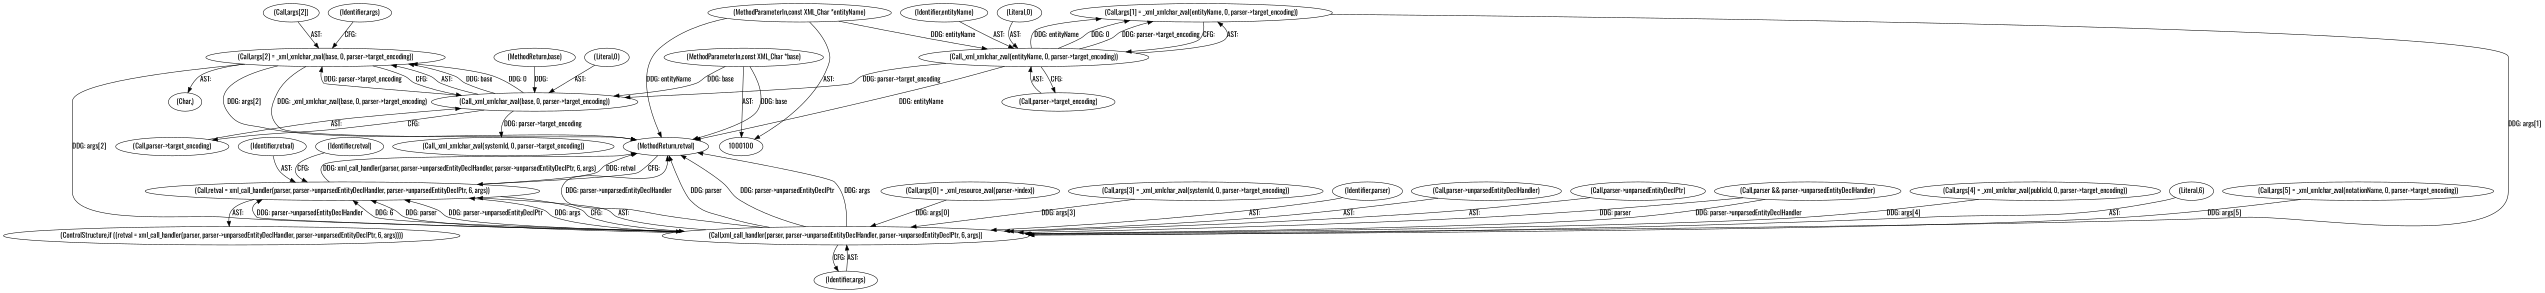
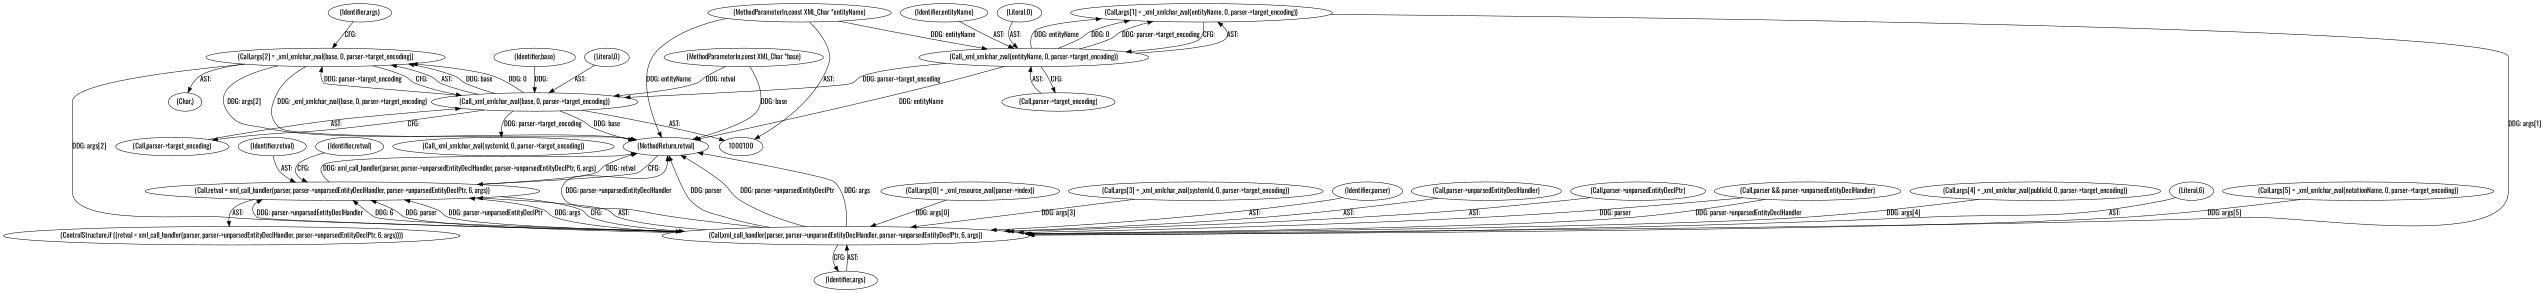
(291, 13) -> none
(535, 57) -> (535, 57)
(721, 80) -> (721, 80)
(743, 99) -> (651, 123)
none -> (593, 128)
